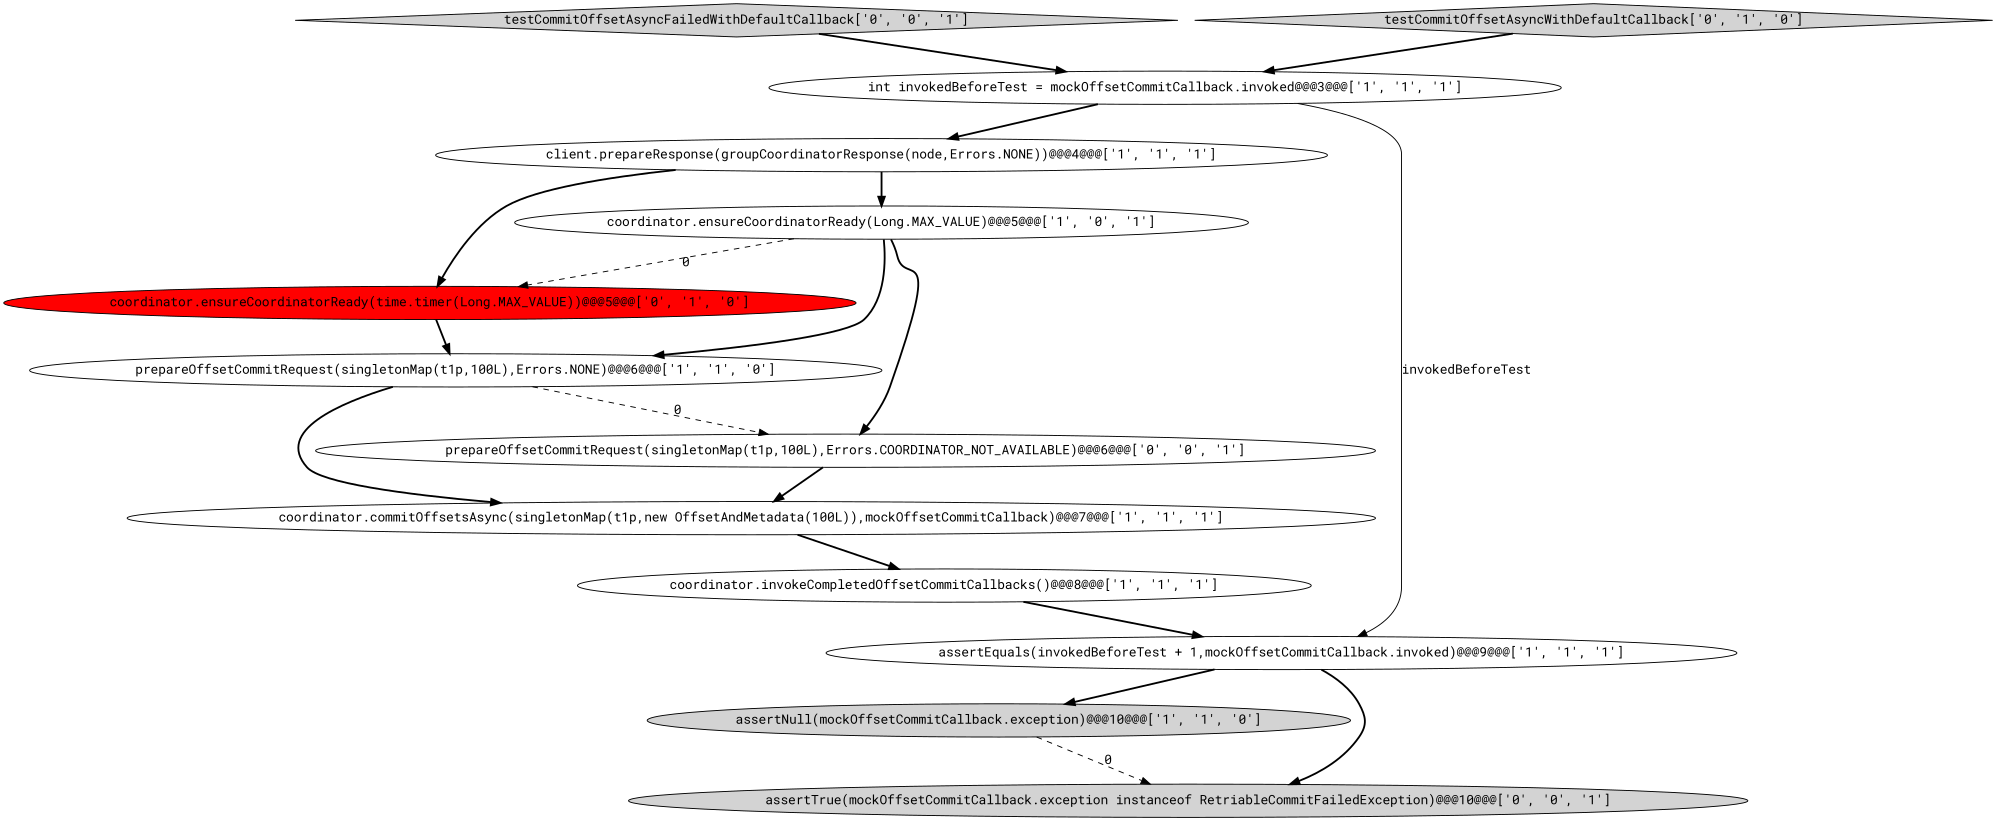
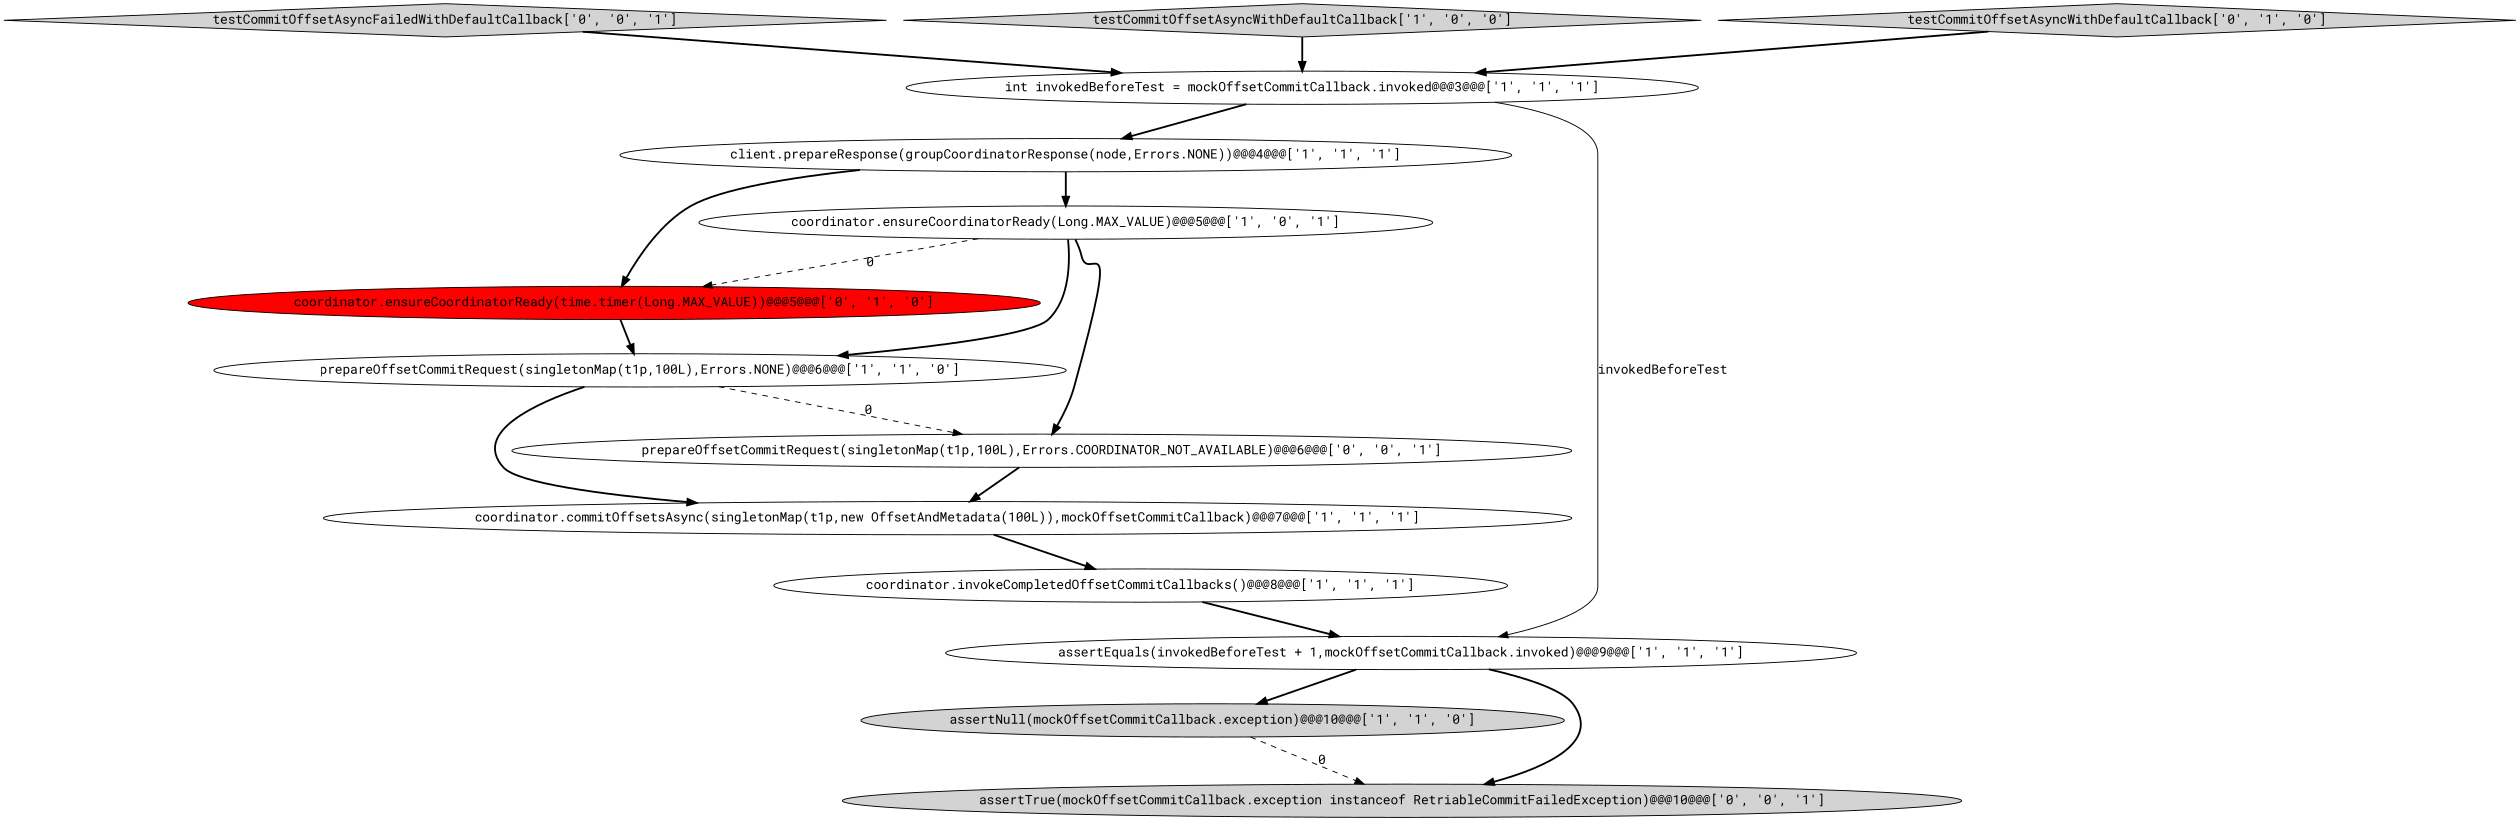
none -> (1302, 20)
